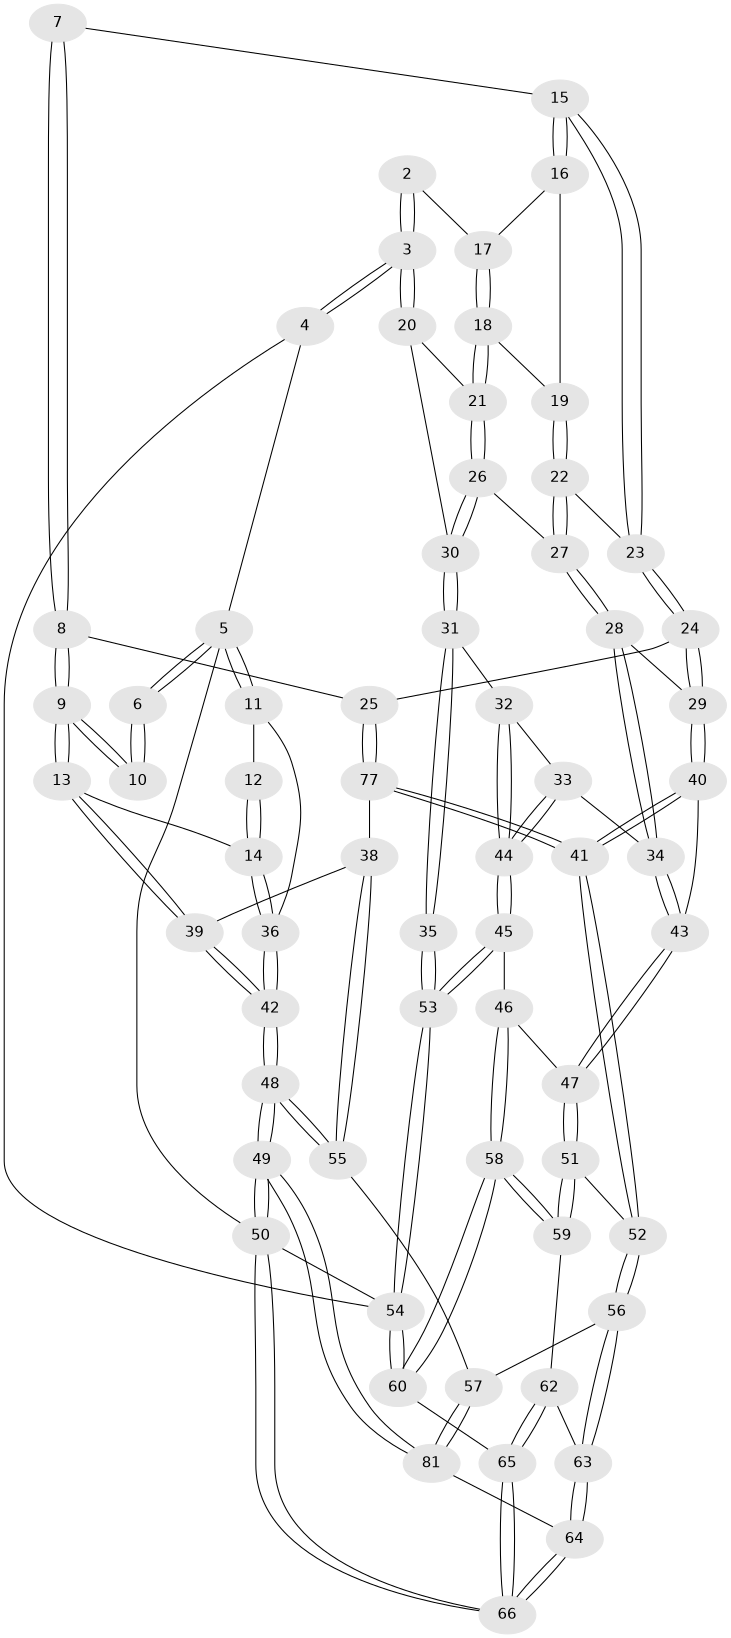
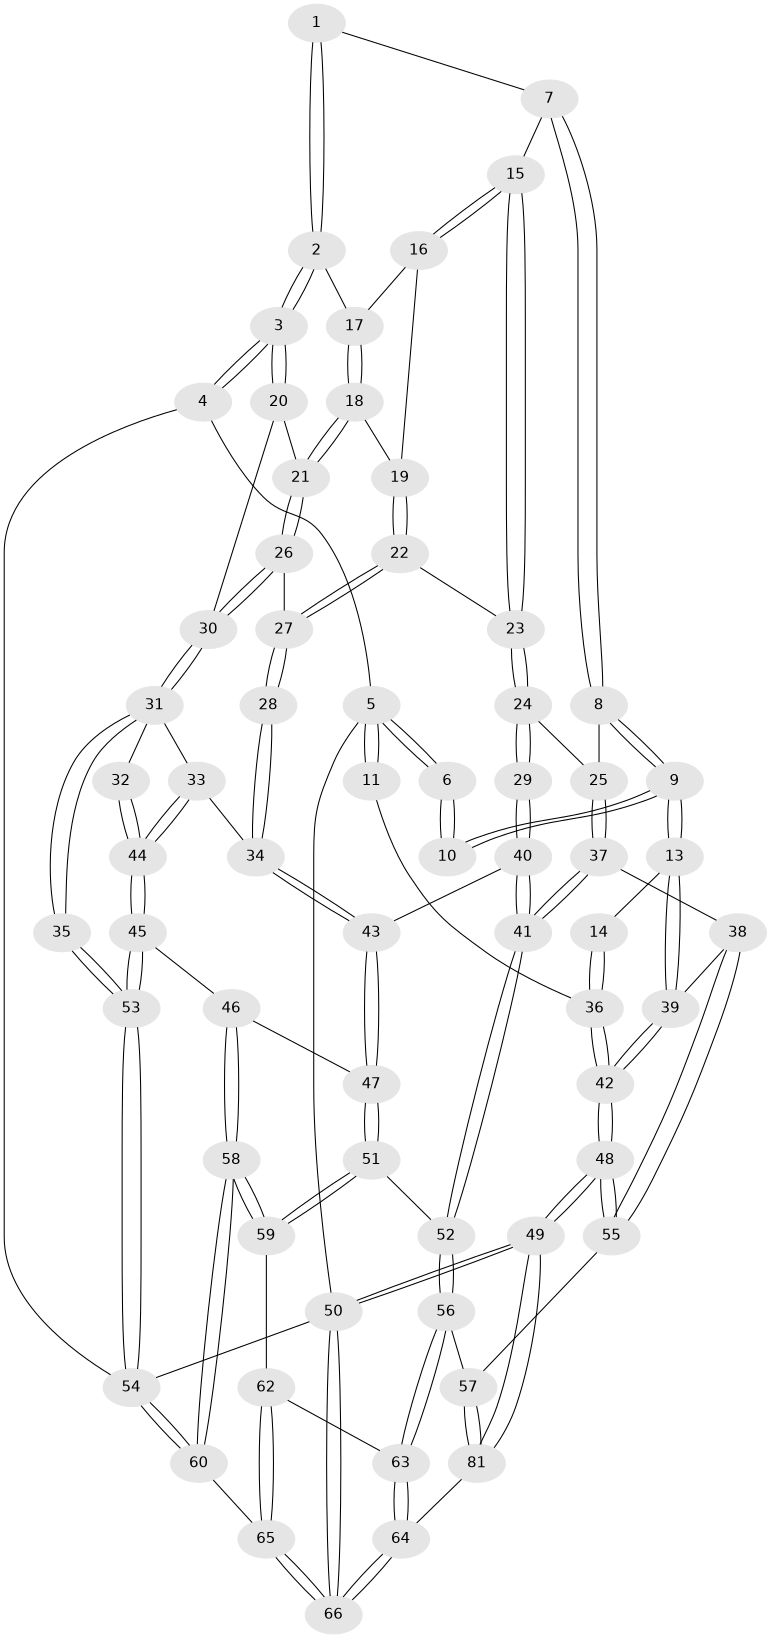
none -> (317, 23)
(656, 667) -> none
(534, 743) -> (176, 743)
(254, 781) -> none
(370, 781) -> (599, 857)
